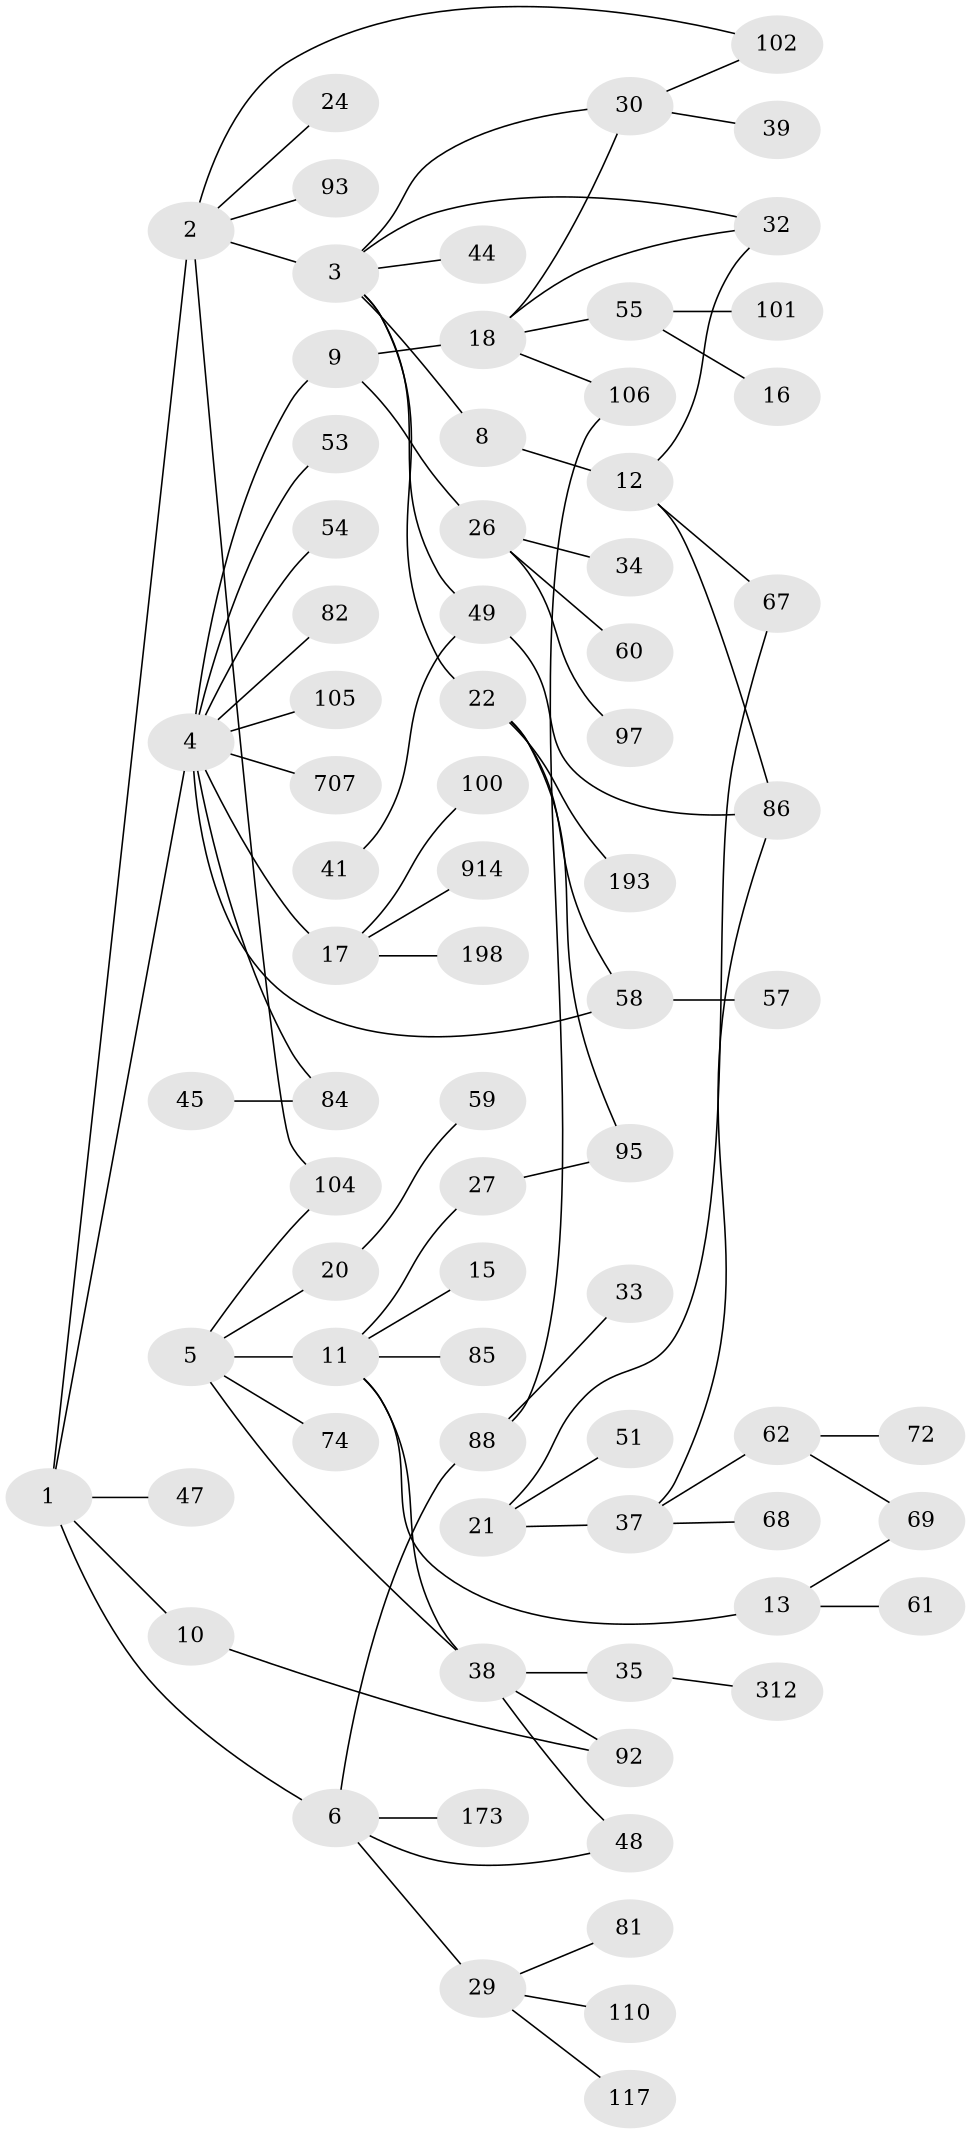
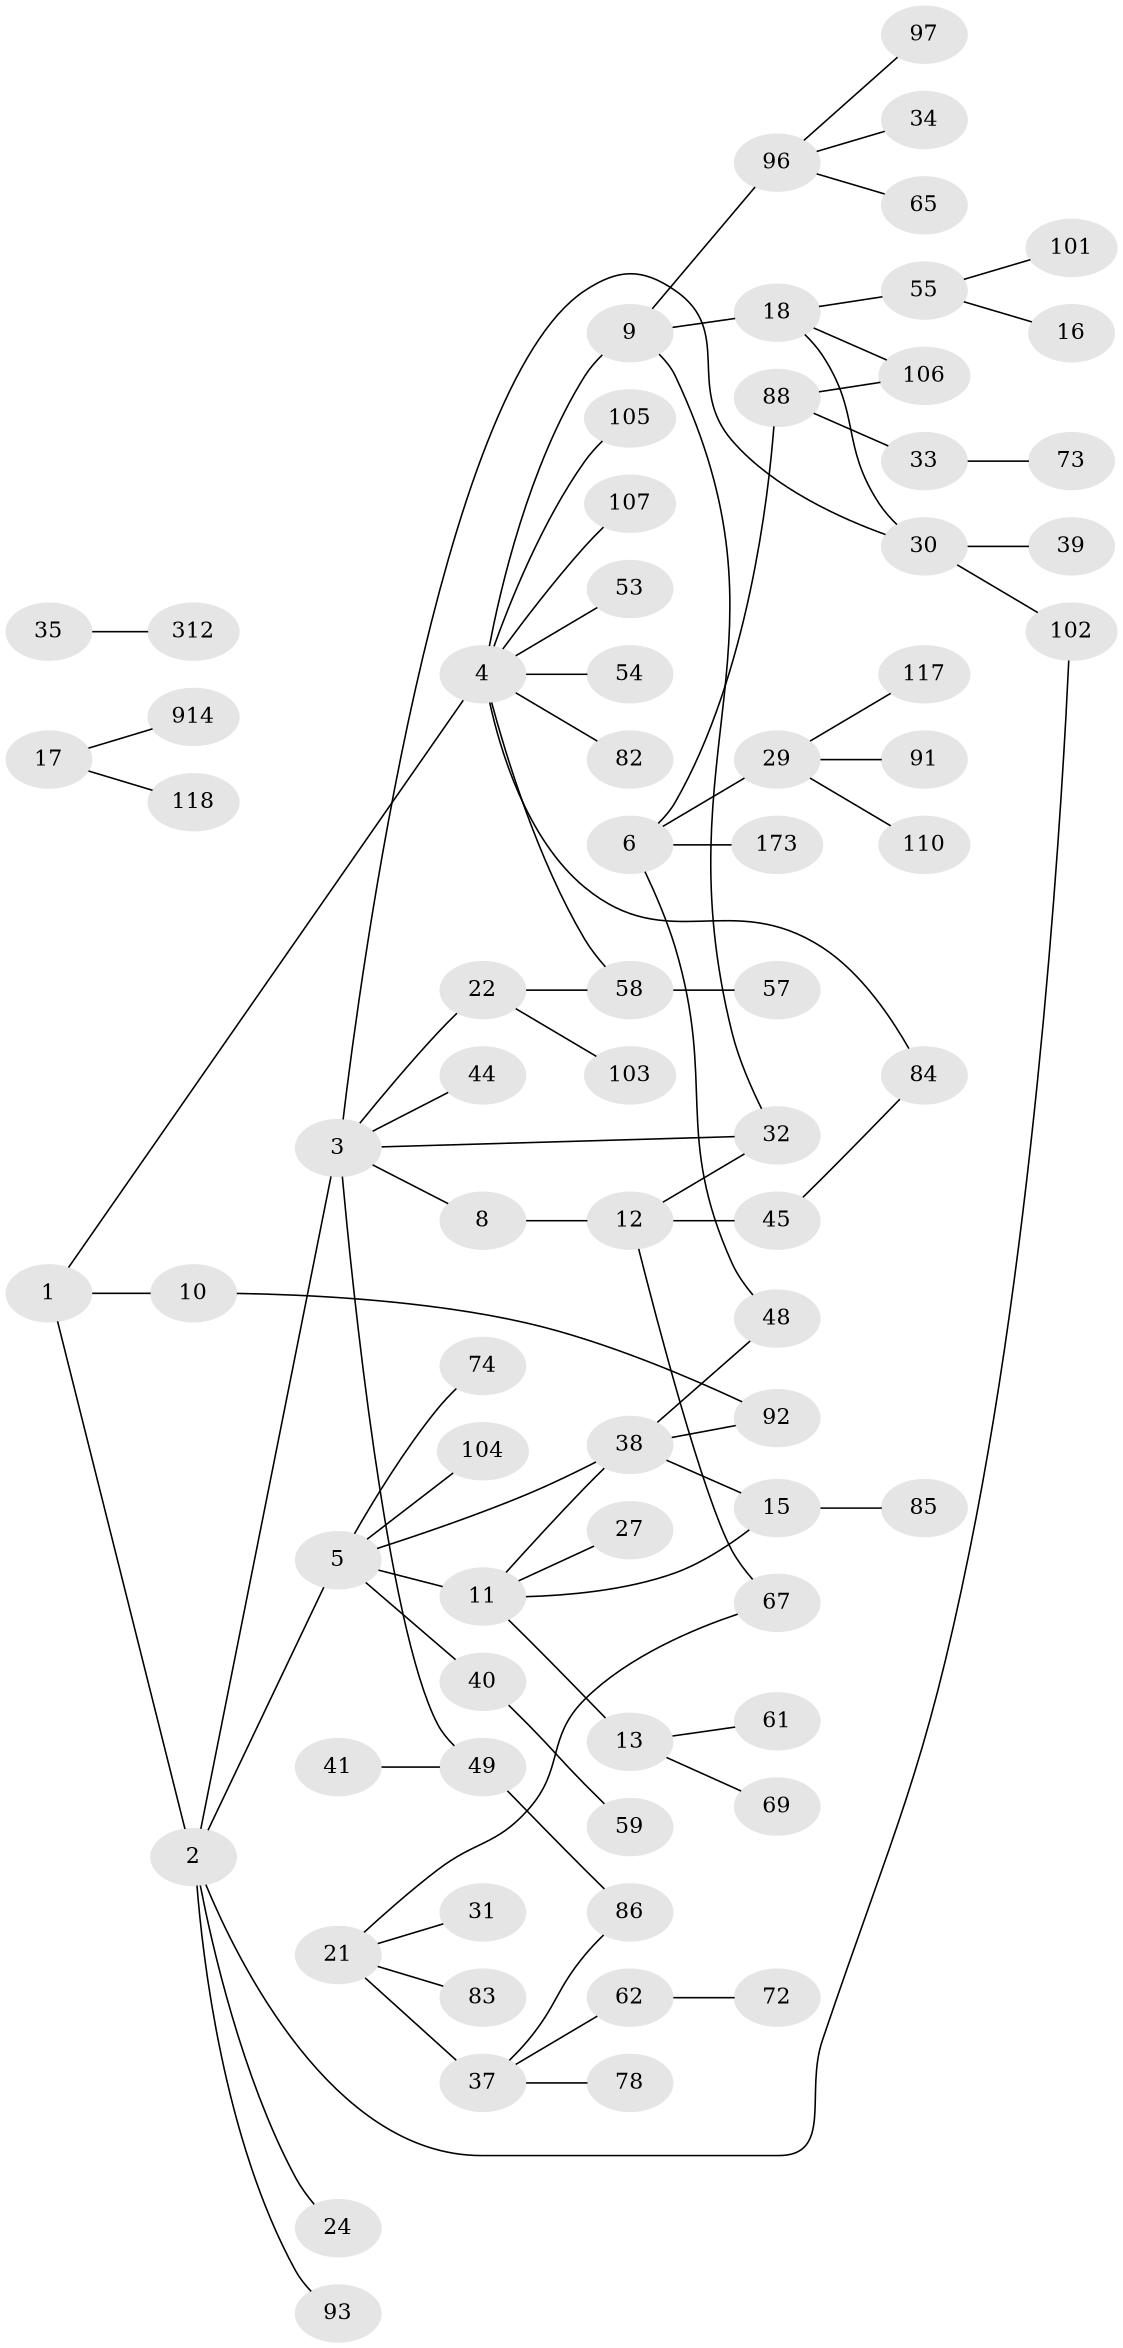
(616, 257) -> (721, 728)
none -> (1072, 461)
(483, 529) -> (777, 163)
(722, 639) -> (704, 1221)
(630, 653) -> (924, 205)
(238, 715) -> (266, 1709)
(336, 785) -> (630, 504)
(483, 785) -> none
(239, 834) -> none
(630, 883) -> (630, 1075)
(483, 956) -> (194, 802)
(630, 1153) -> none
(336, 1272) -> (483, 1682)
(410, 1357) -> (851, 1508)
(630, 1439) -> (483, 1912)
(850, 1479) -> none
(191, 1497) -> none
(777, 1521) -> (630, 2083)
(557, 1673) -> (715, 1482)
(155, 1686) -> none
(630, 1928) -> (924, 760)
none -> (483, 1998)
